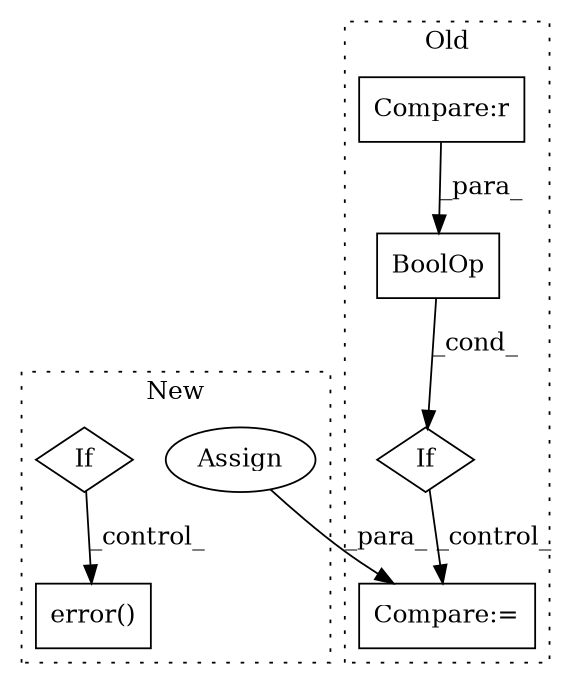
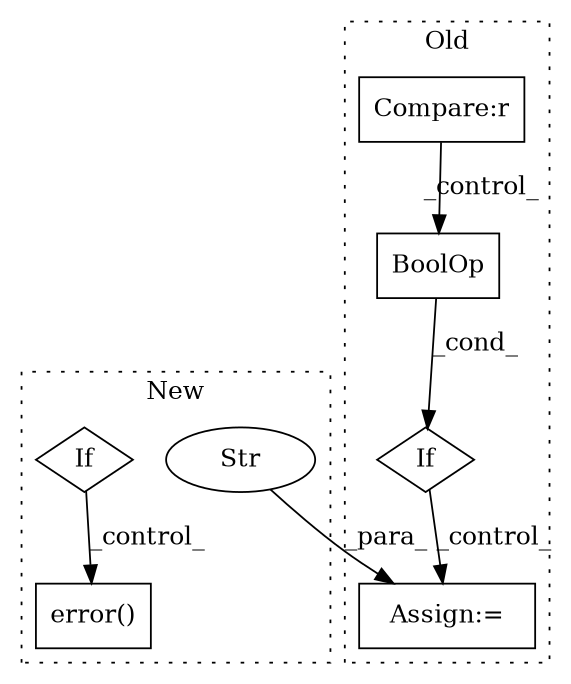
(481, 188) -> (481, 188)
(241, 460) -> (241, 460)
(447, 616) -> (447, 616)
